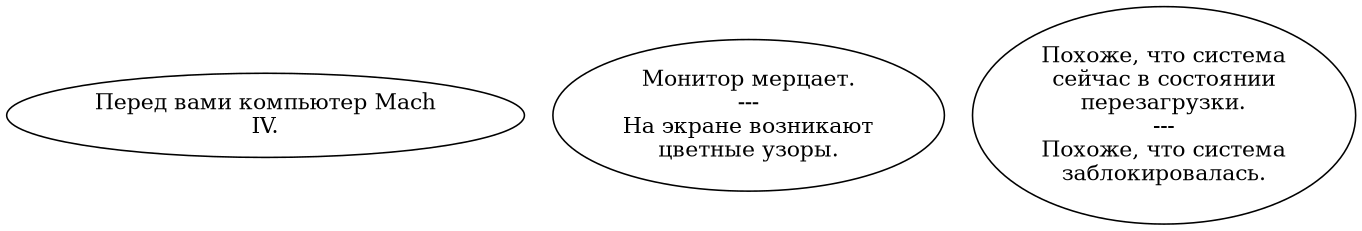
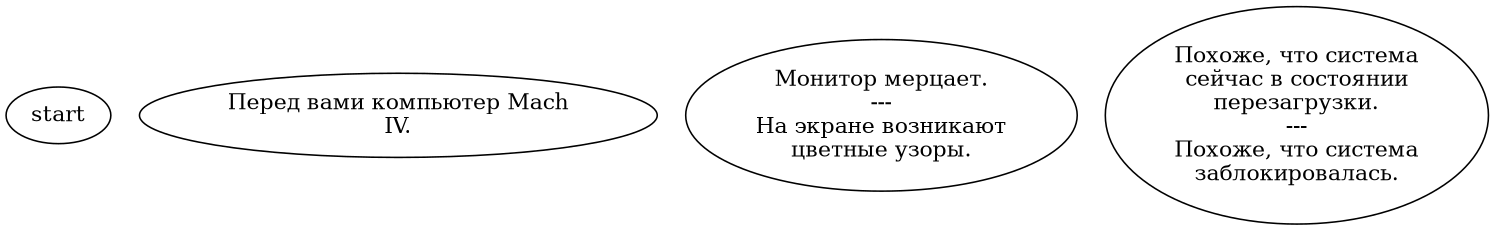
none -> (58, 115)
